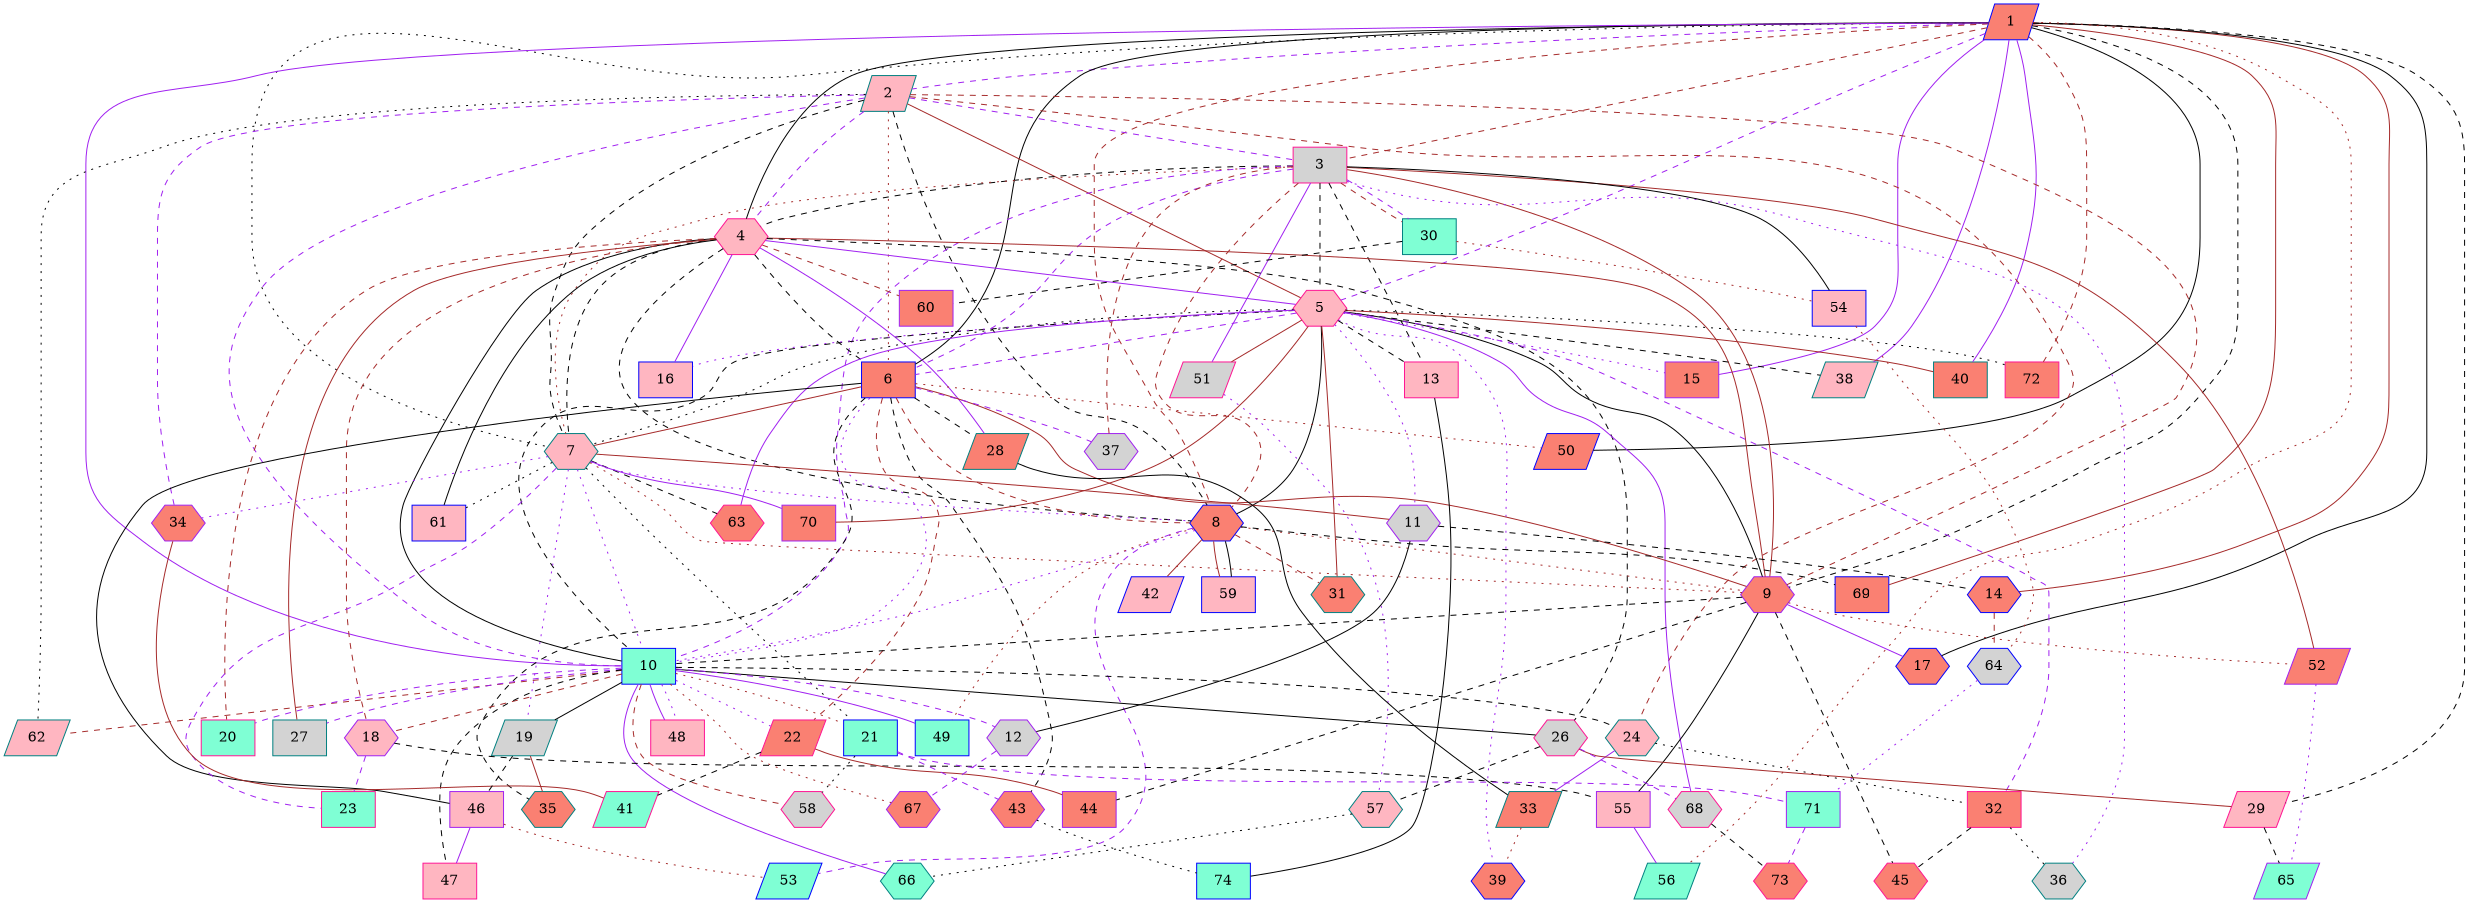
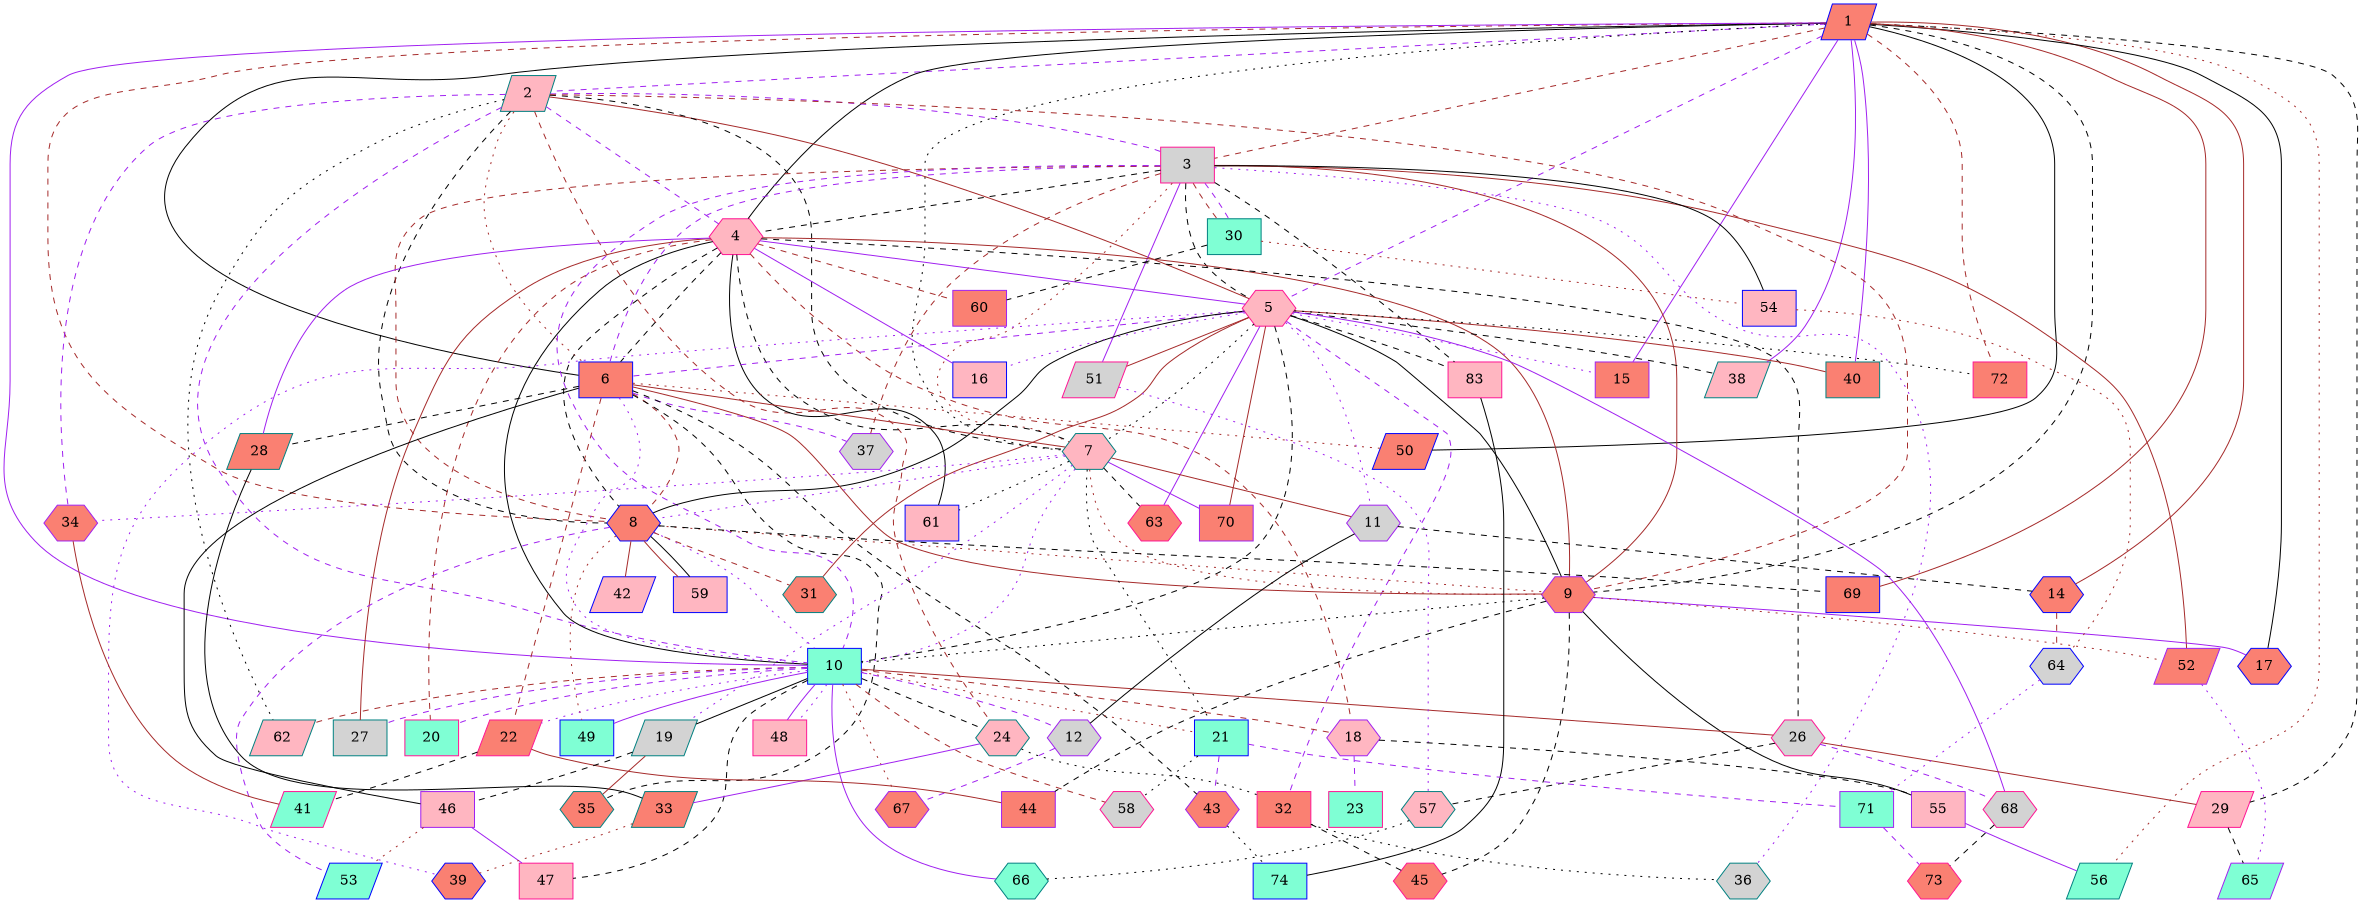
(1431, 380) -> (1475, 380)
(1209, 630) -> (1220, 629)
(275, 638) -> none
(1106, 702) -> (1317, 702)
